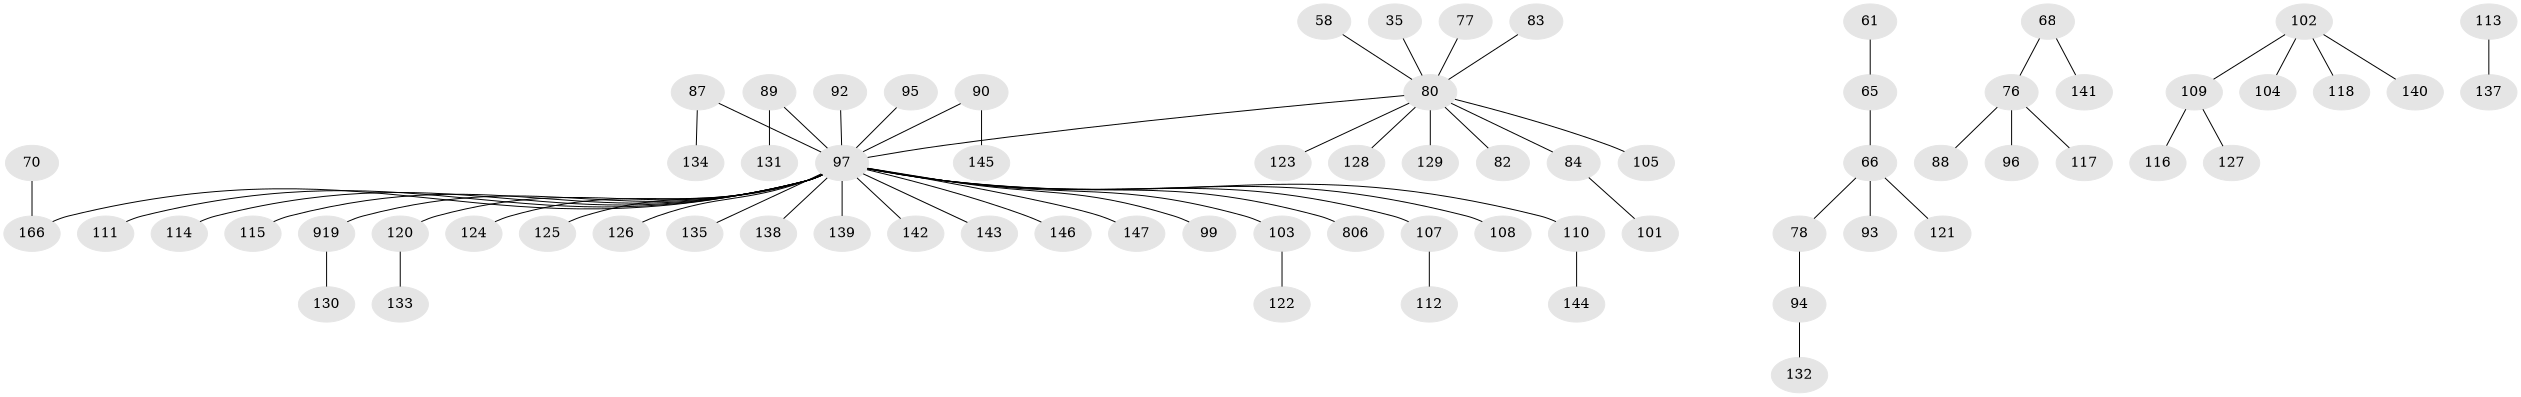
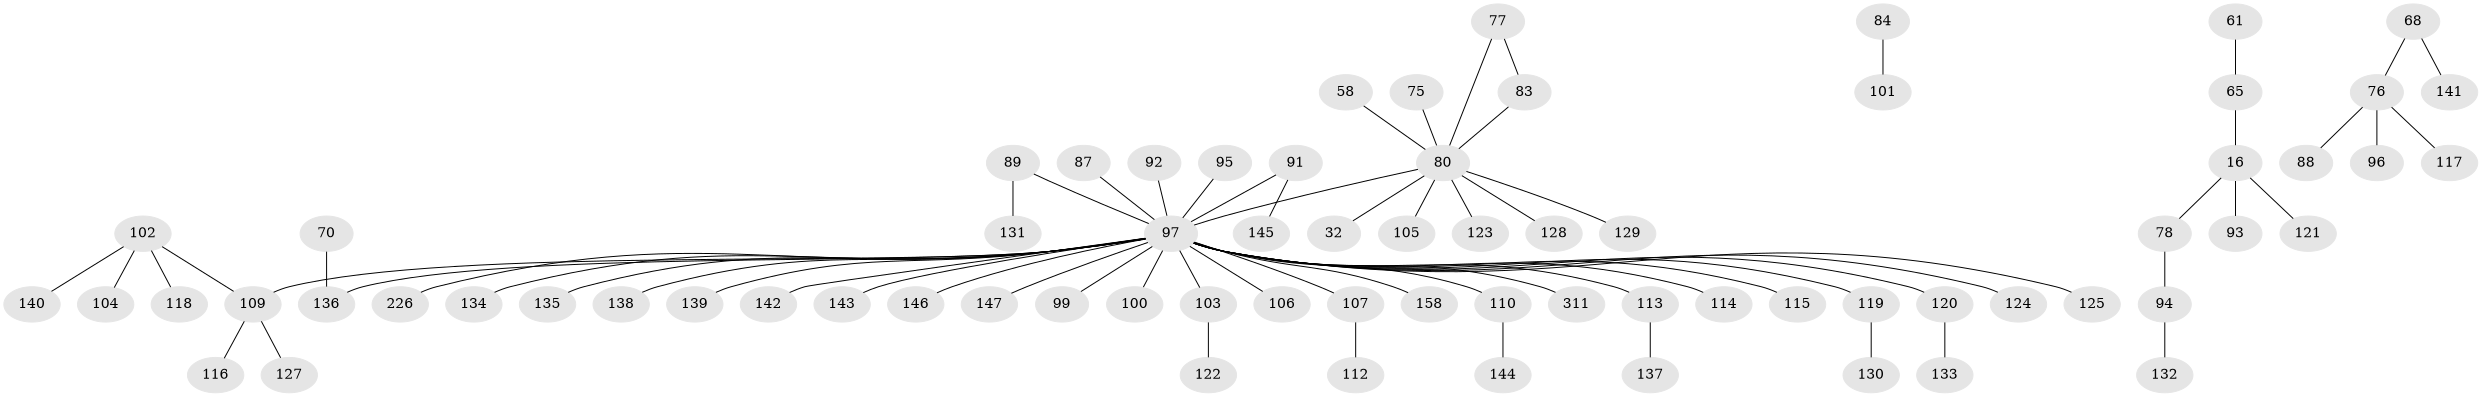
(1395, 22) -> (1417, 92)
none -> (1511, 57)
(982, 92) -> (1296, 163)
(697, 128) -> (819, 257)
(1502, 128) -> none
(1503, 163) -> (1334, 234)
(1870, 163) -> (2235, 163)
(32, 234) -> (327, 304)
(106, 234) -> (1577, 304)
(327, 234) -> (1871, 304)
(621, 234) -> (400, 304)
(1356, 234) -> (1282, 304)
(1503, 234) -> (1429, 304)
none -> (709, 259)
none -> (1412, 265)
none -> (1135, 304)
